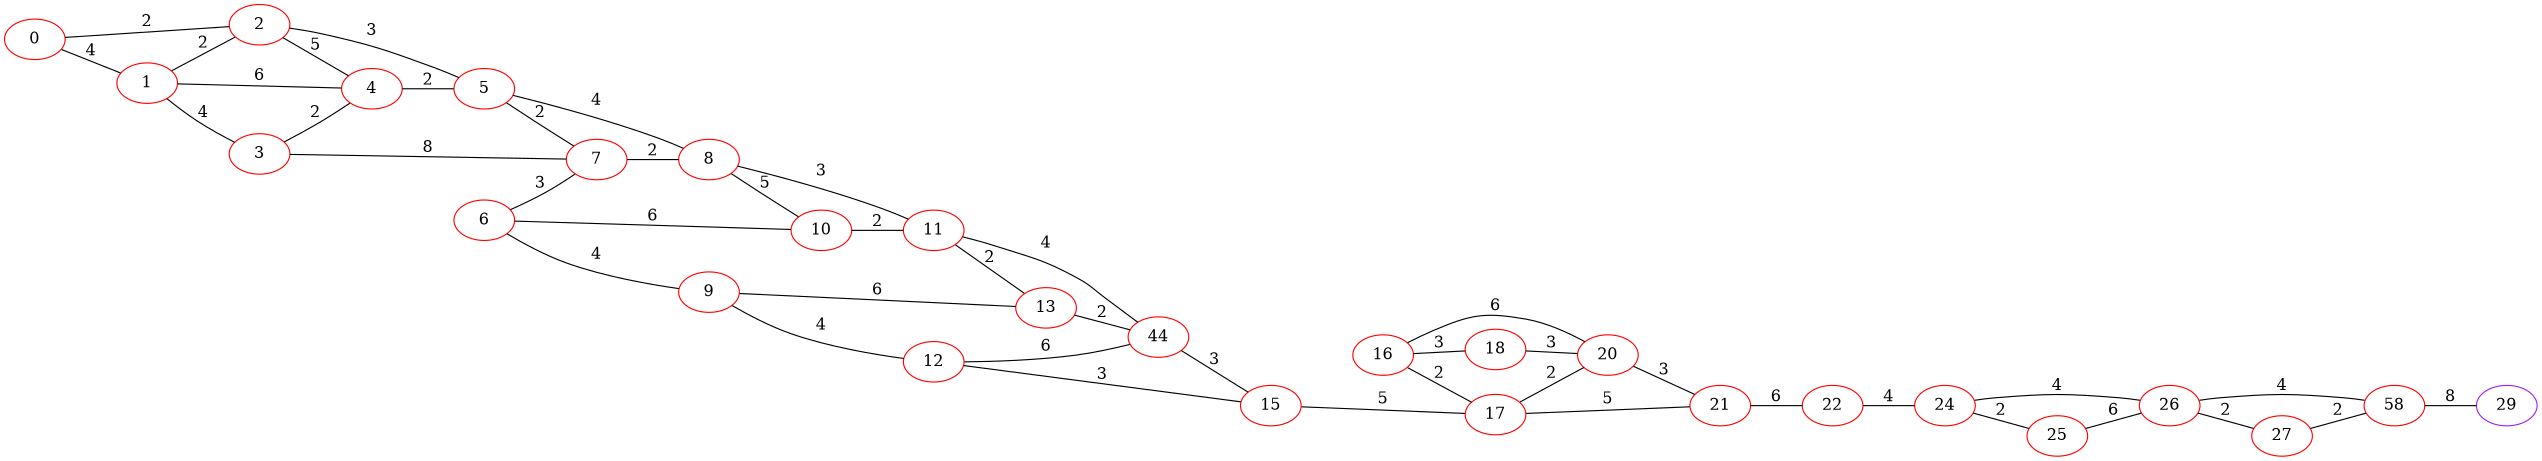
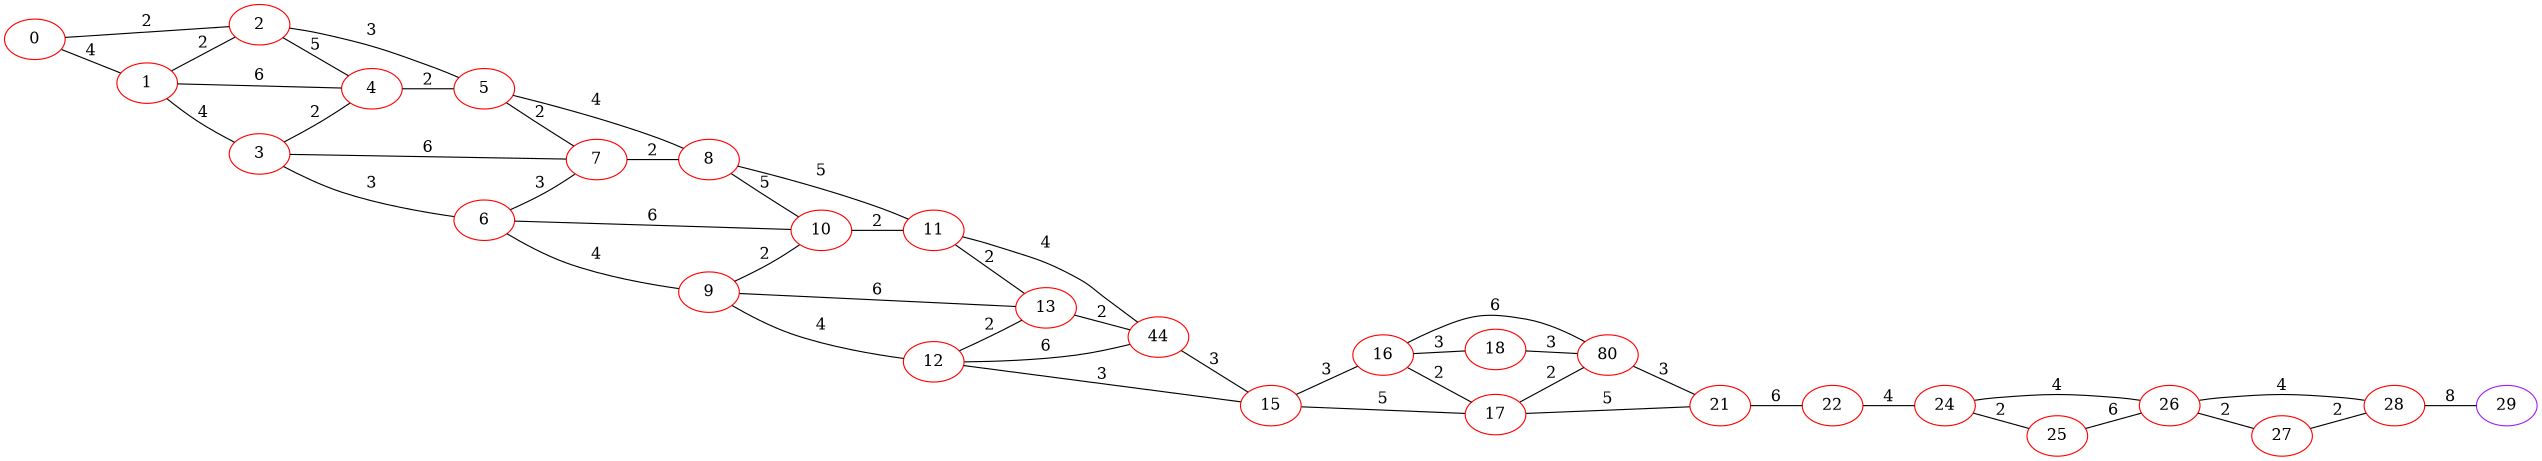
(428, 148) -> (428, 148)
(821, 171) -> (821, 171)
none -> (366, 199)
none -> (768, 265)
none -> (991, 336)
(1608, 355) -> (1608, 355)
none -> (1327, 380)
(2394, 406) -> (2394, 406)
